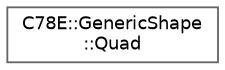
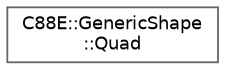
(113, 35) -> (113, 35)
